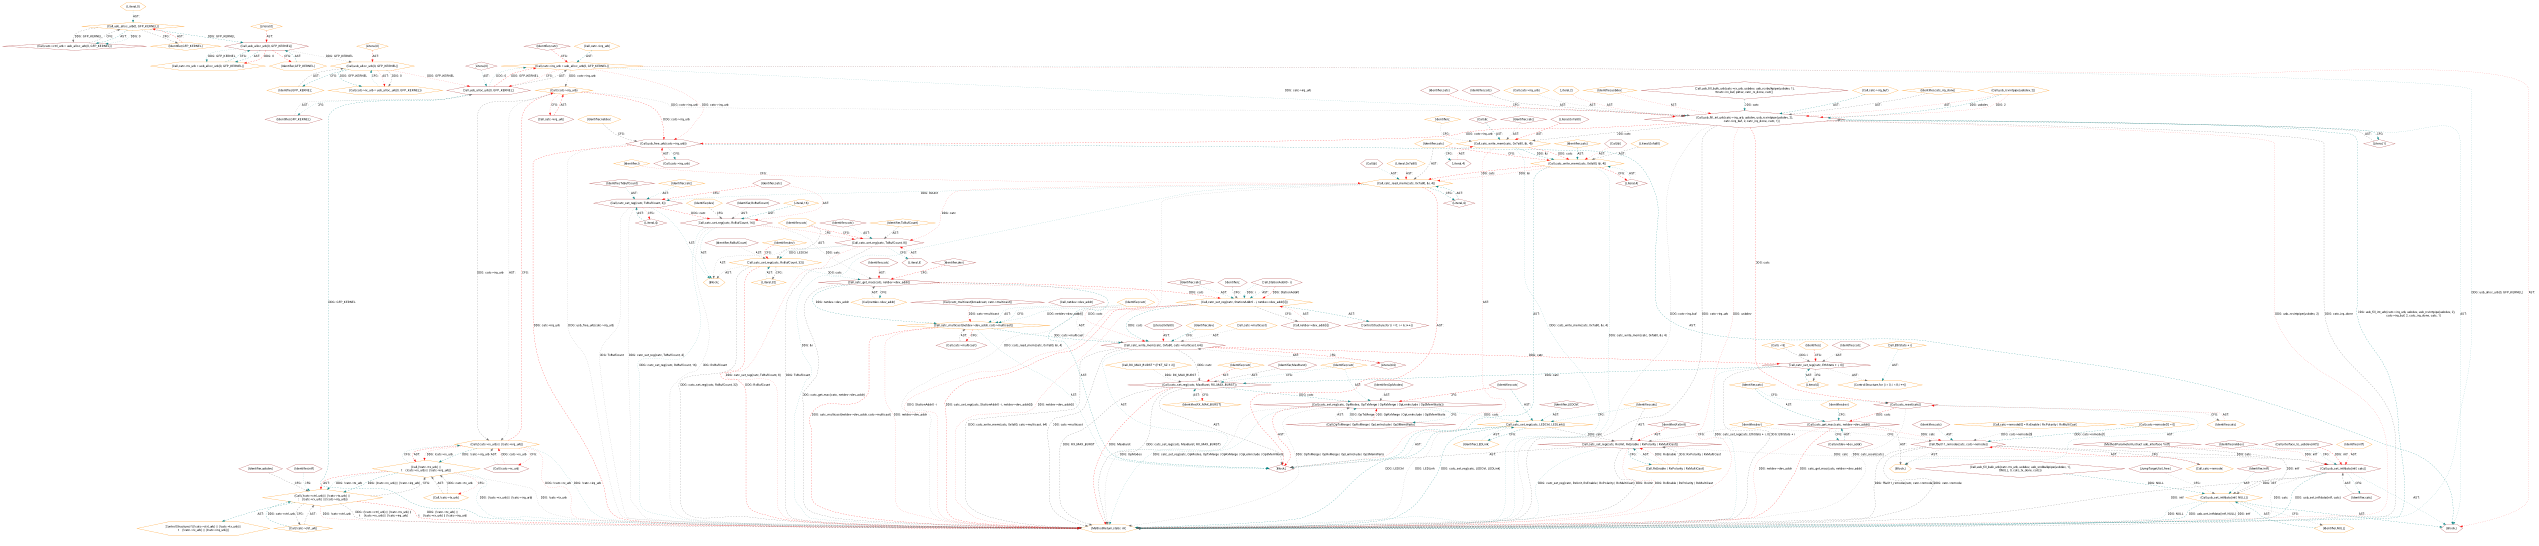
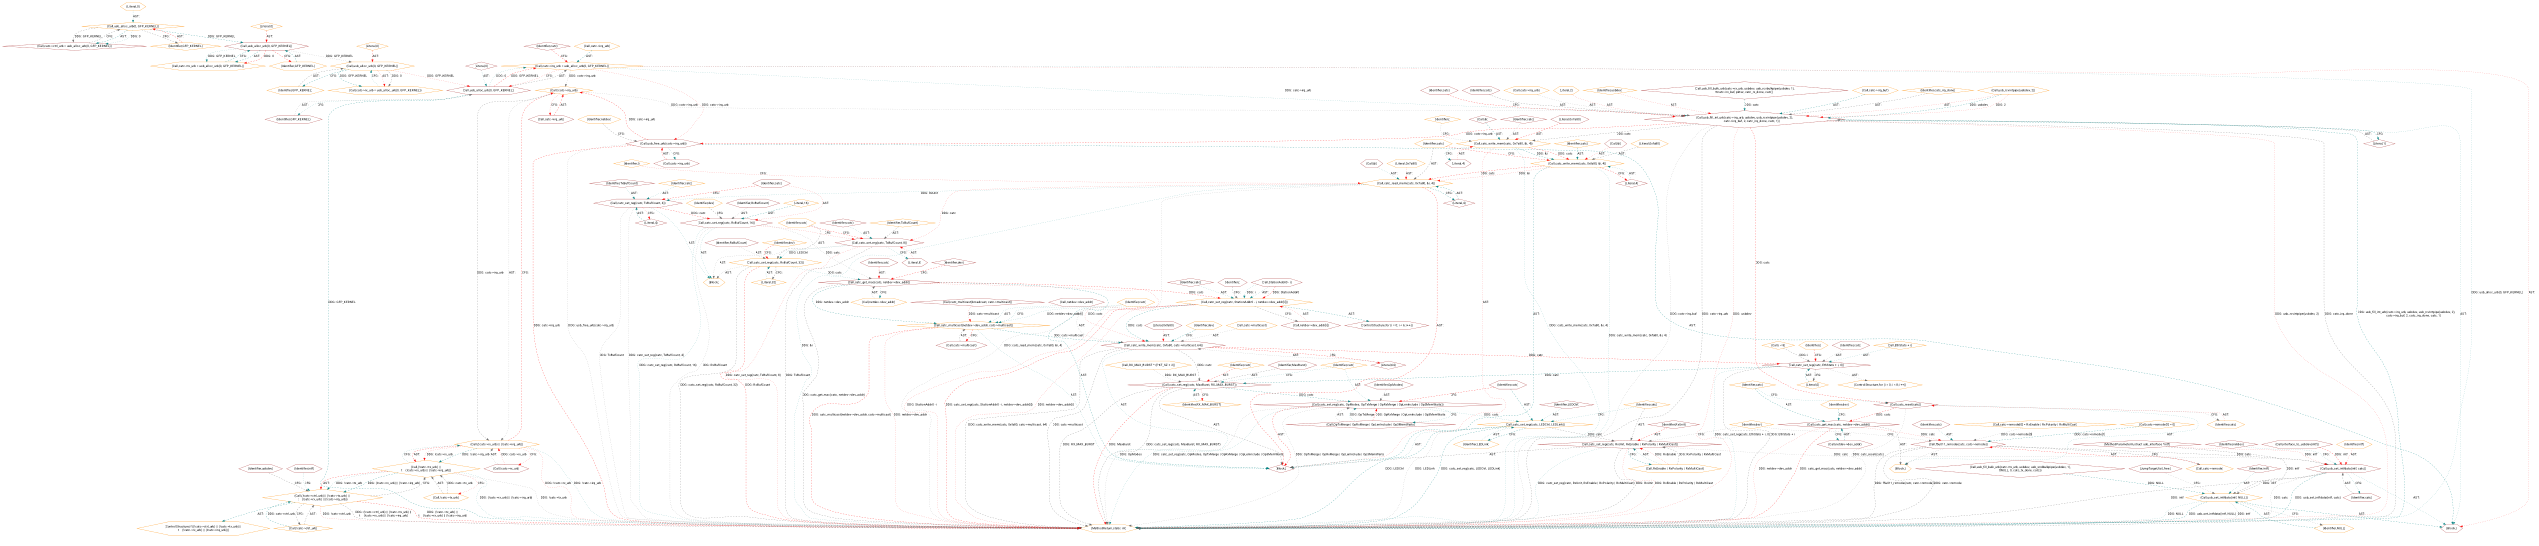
(634, 101) -> (621, 110)
(1891, 364) -> (1861, 355)
